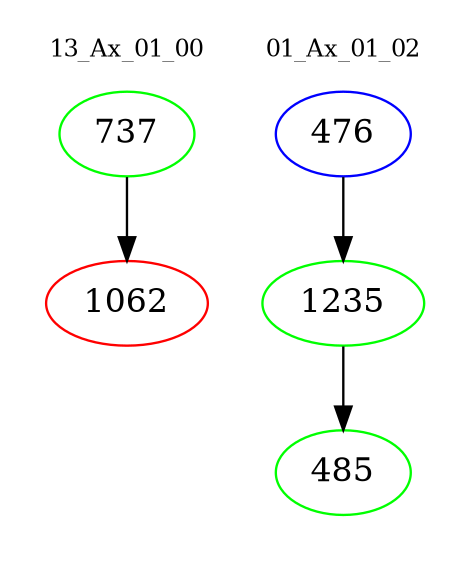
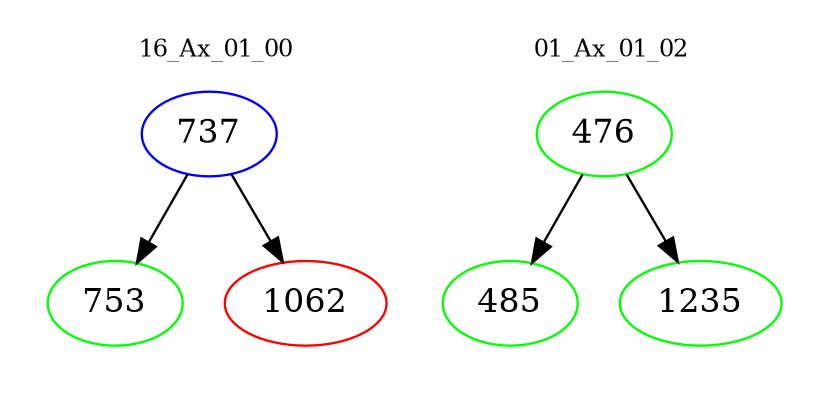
(127, 51) -> (216, 51)
(127, 134) -> (209, 134)
(343, 134) -> (604, 134)
none -> (115, 303)
(343, 376) -> (563, 208)
